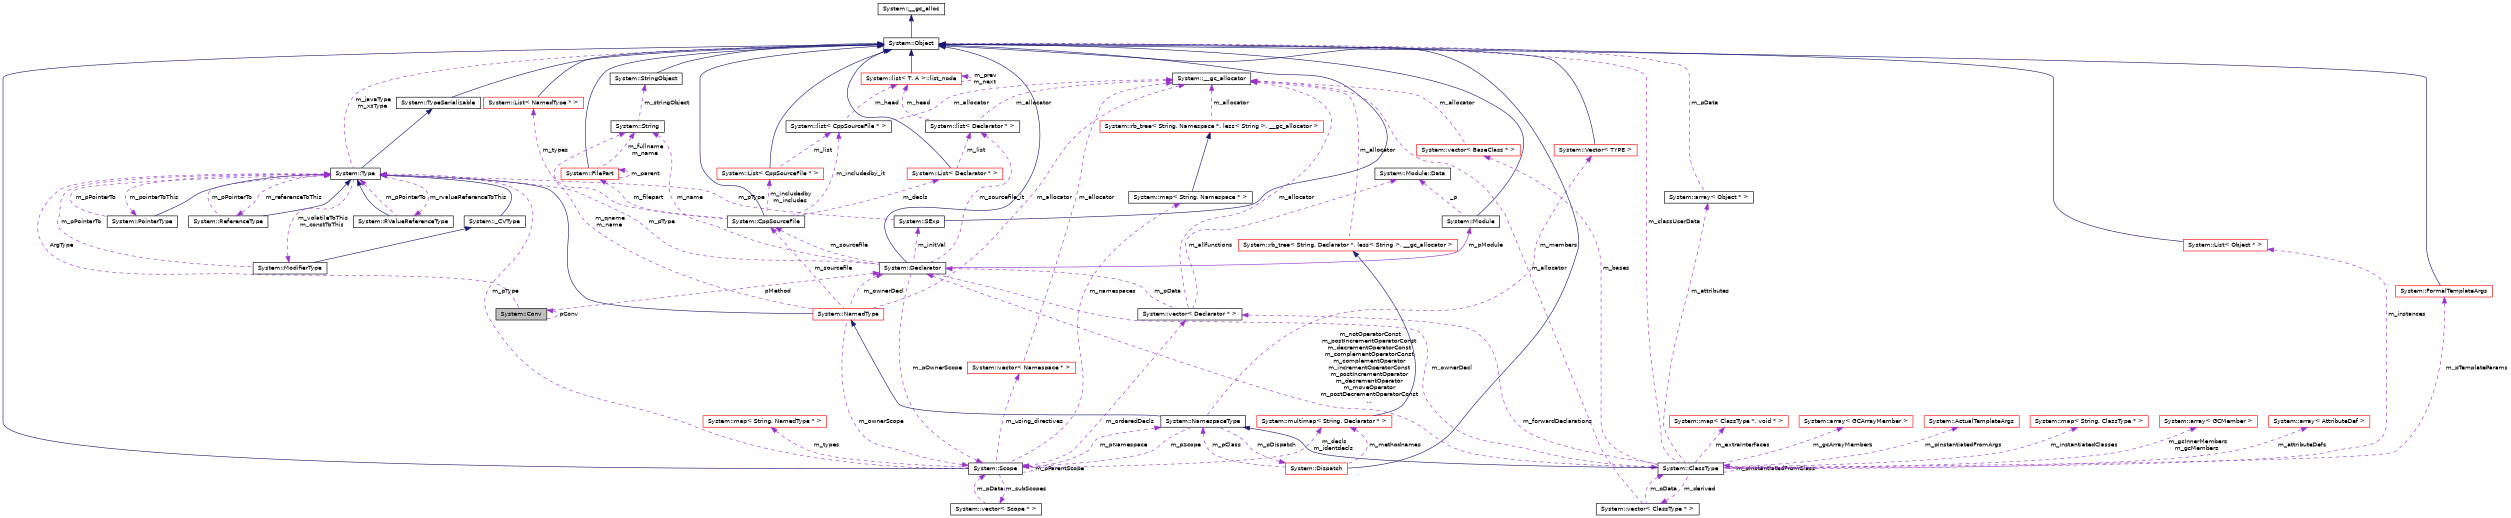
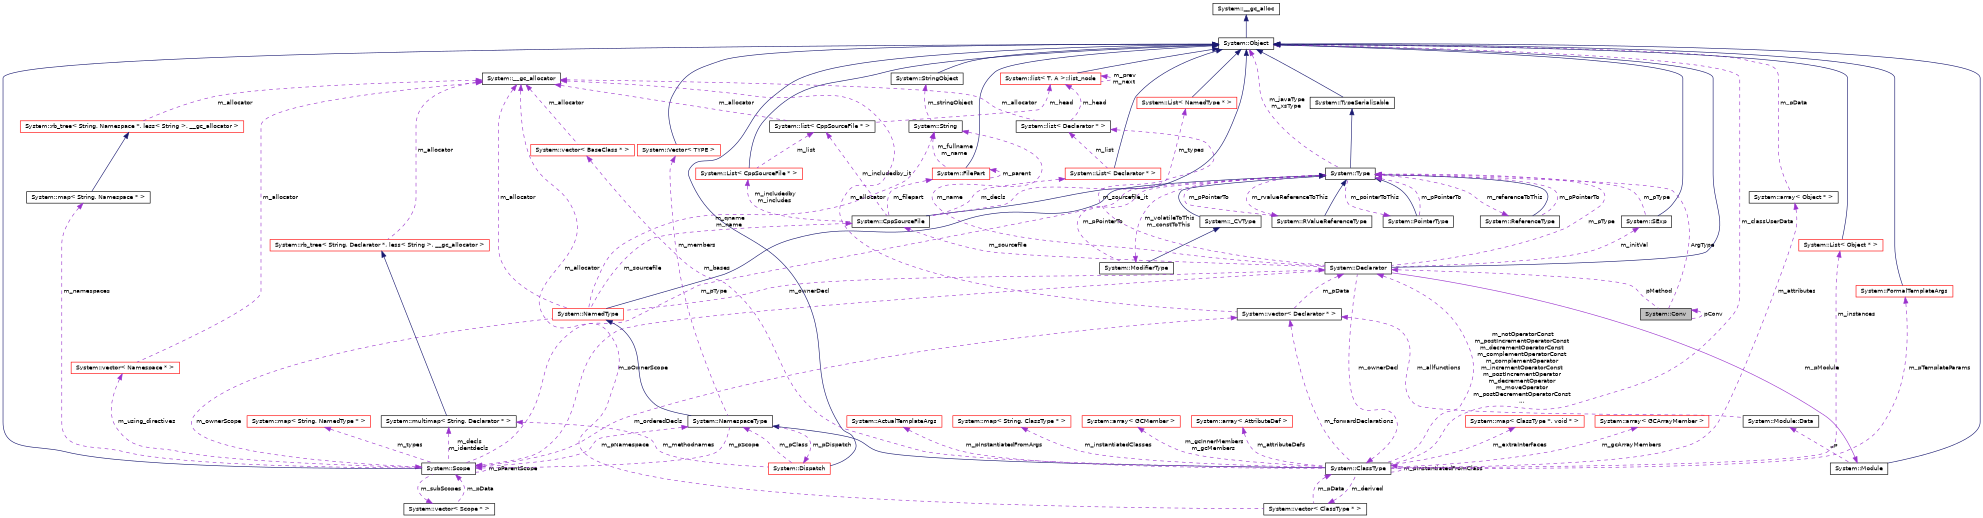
(1254, 223) -> (1511, 412)
(1324, 421) -> (449, 421)
